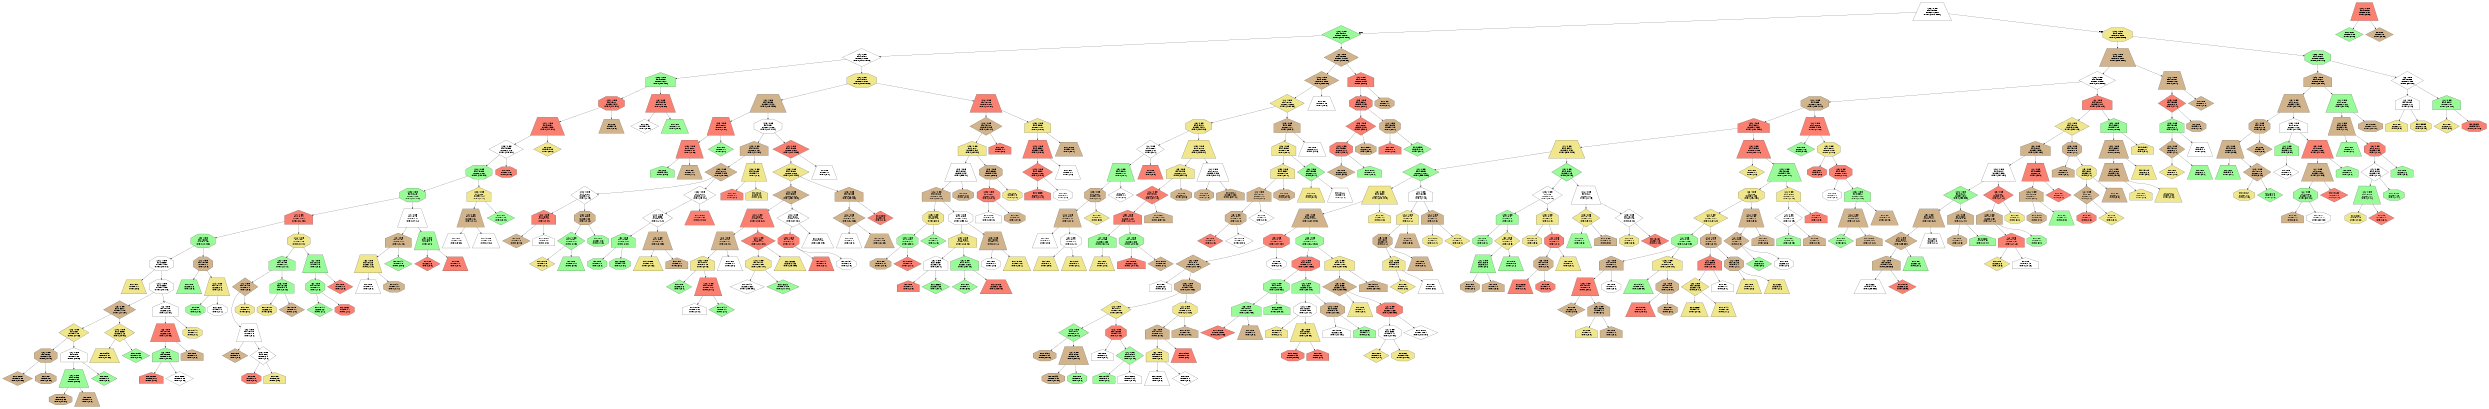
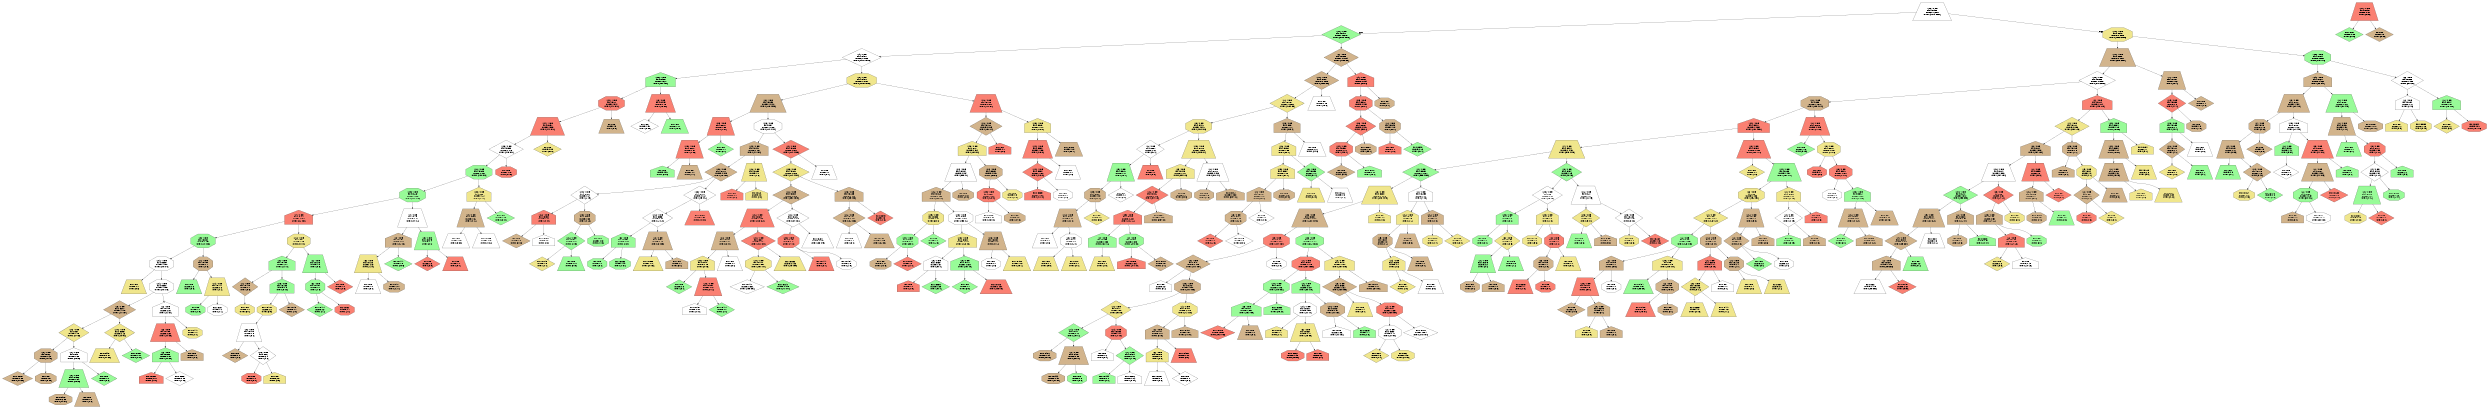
(232, 309) -> (260, 319)
